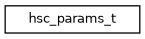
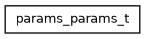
(72, 19) -> (72, 19)
